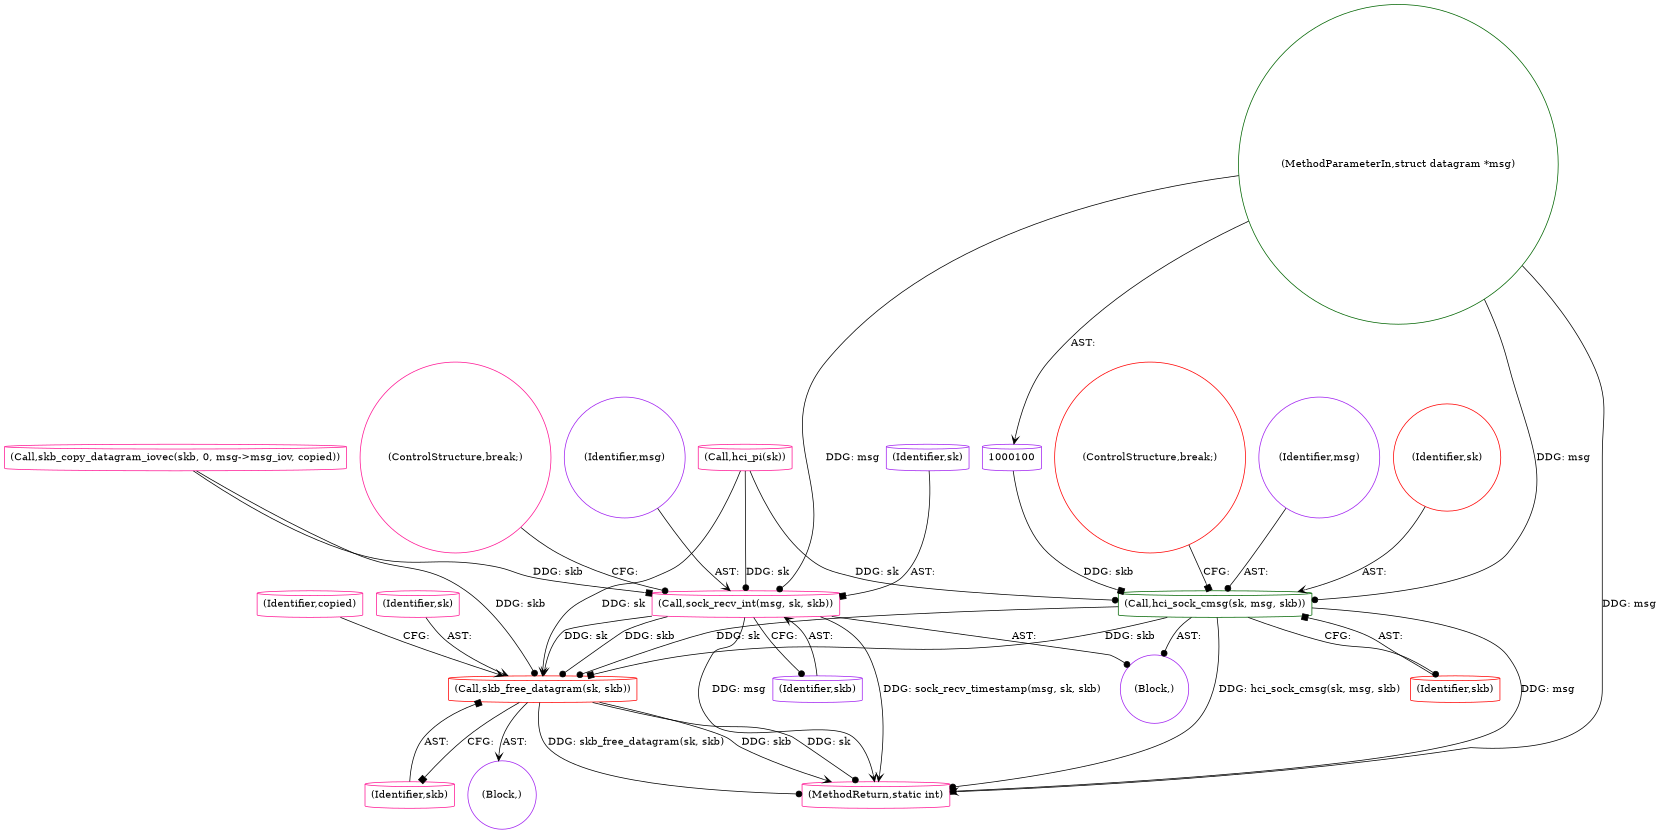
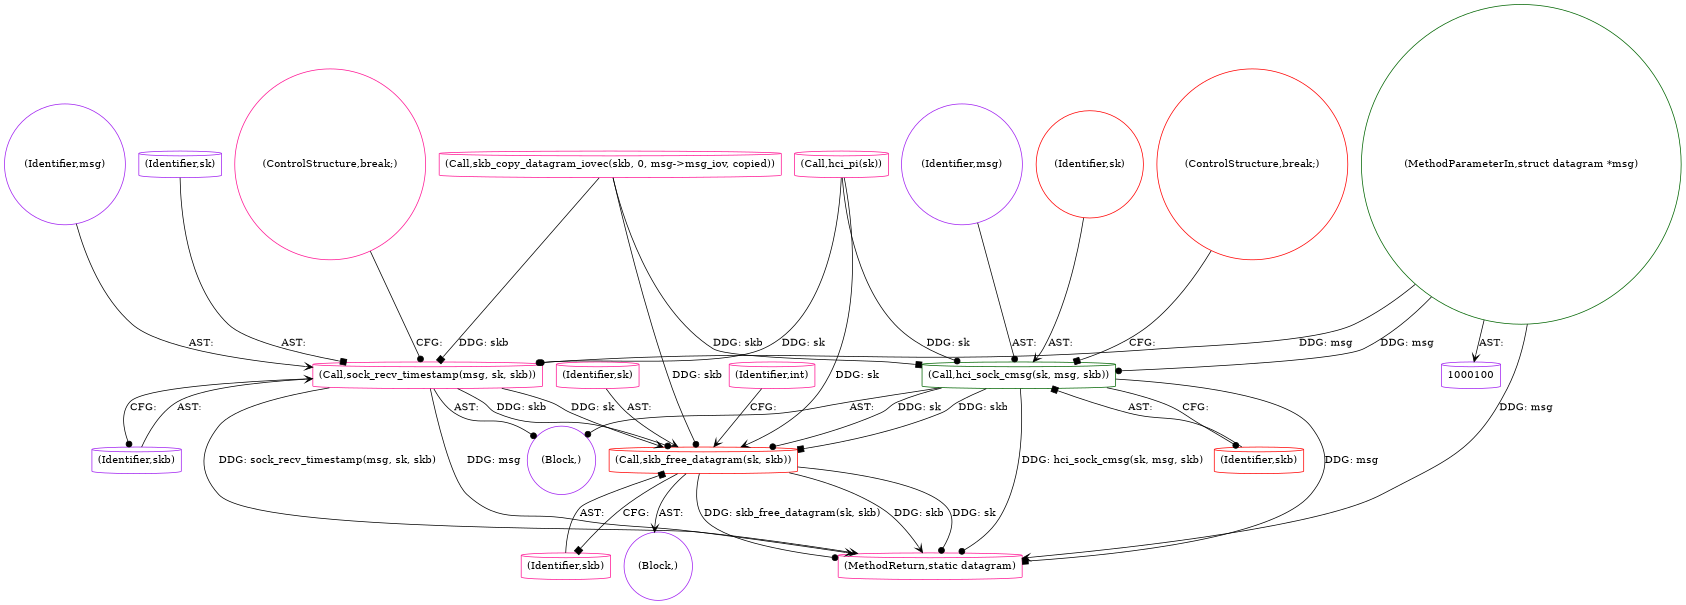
(1044, 548) -> (713, 349)
(310, 604) -> (772, 375)
(746, 604) -> (428, 375)
(876, 795) -> (930, 566)
